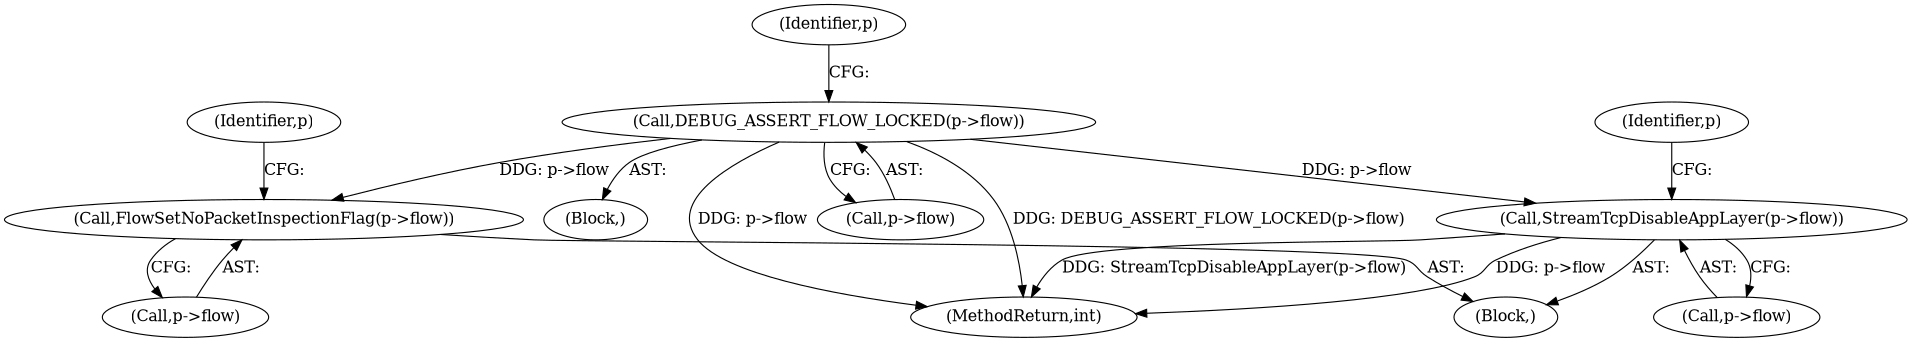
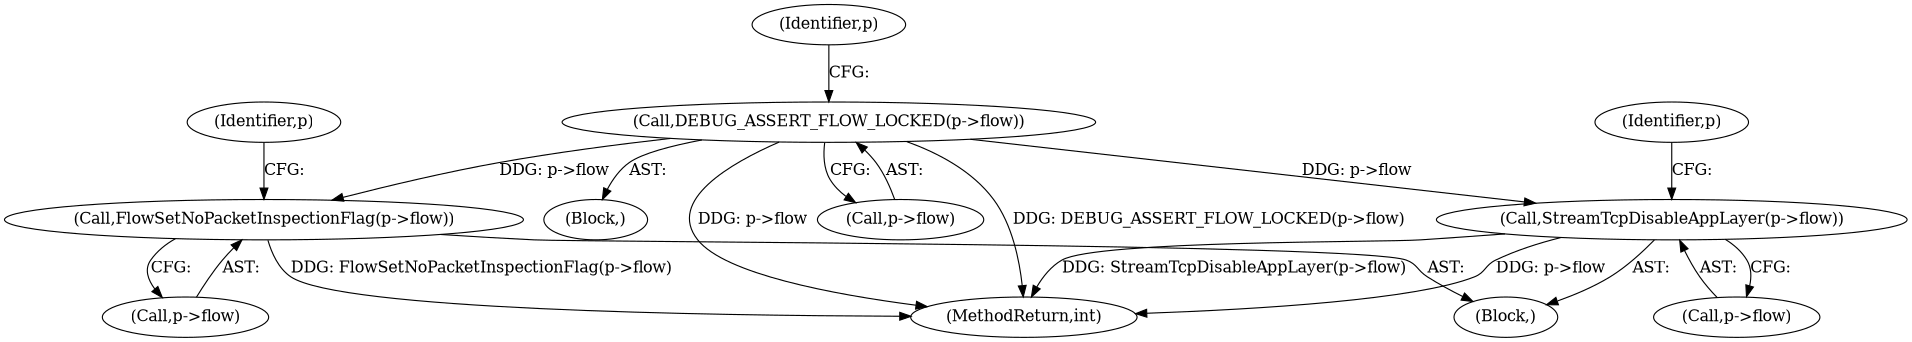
none -> (572, 310)
